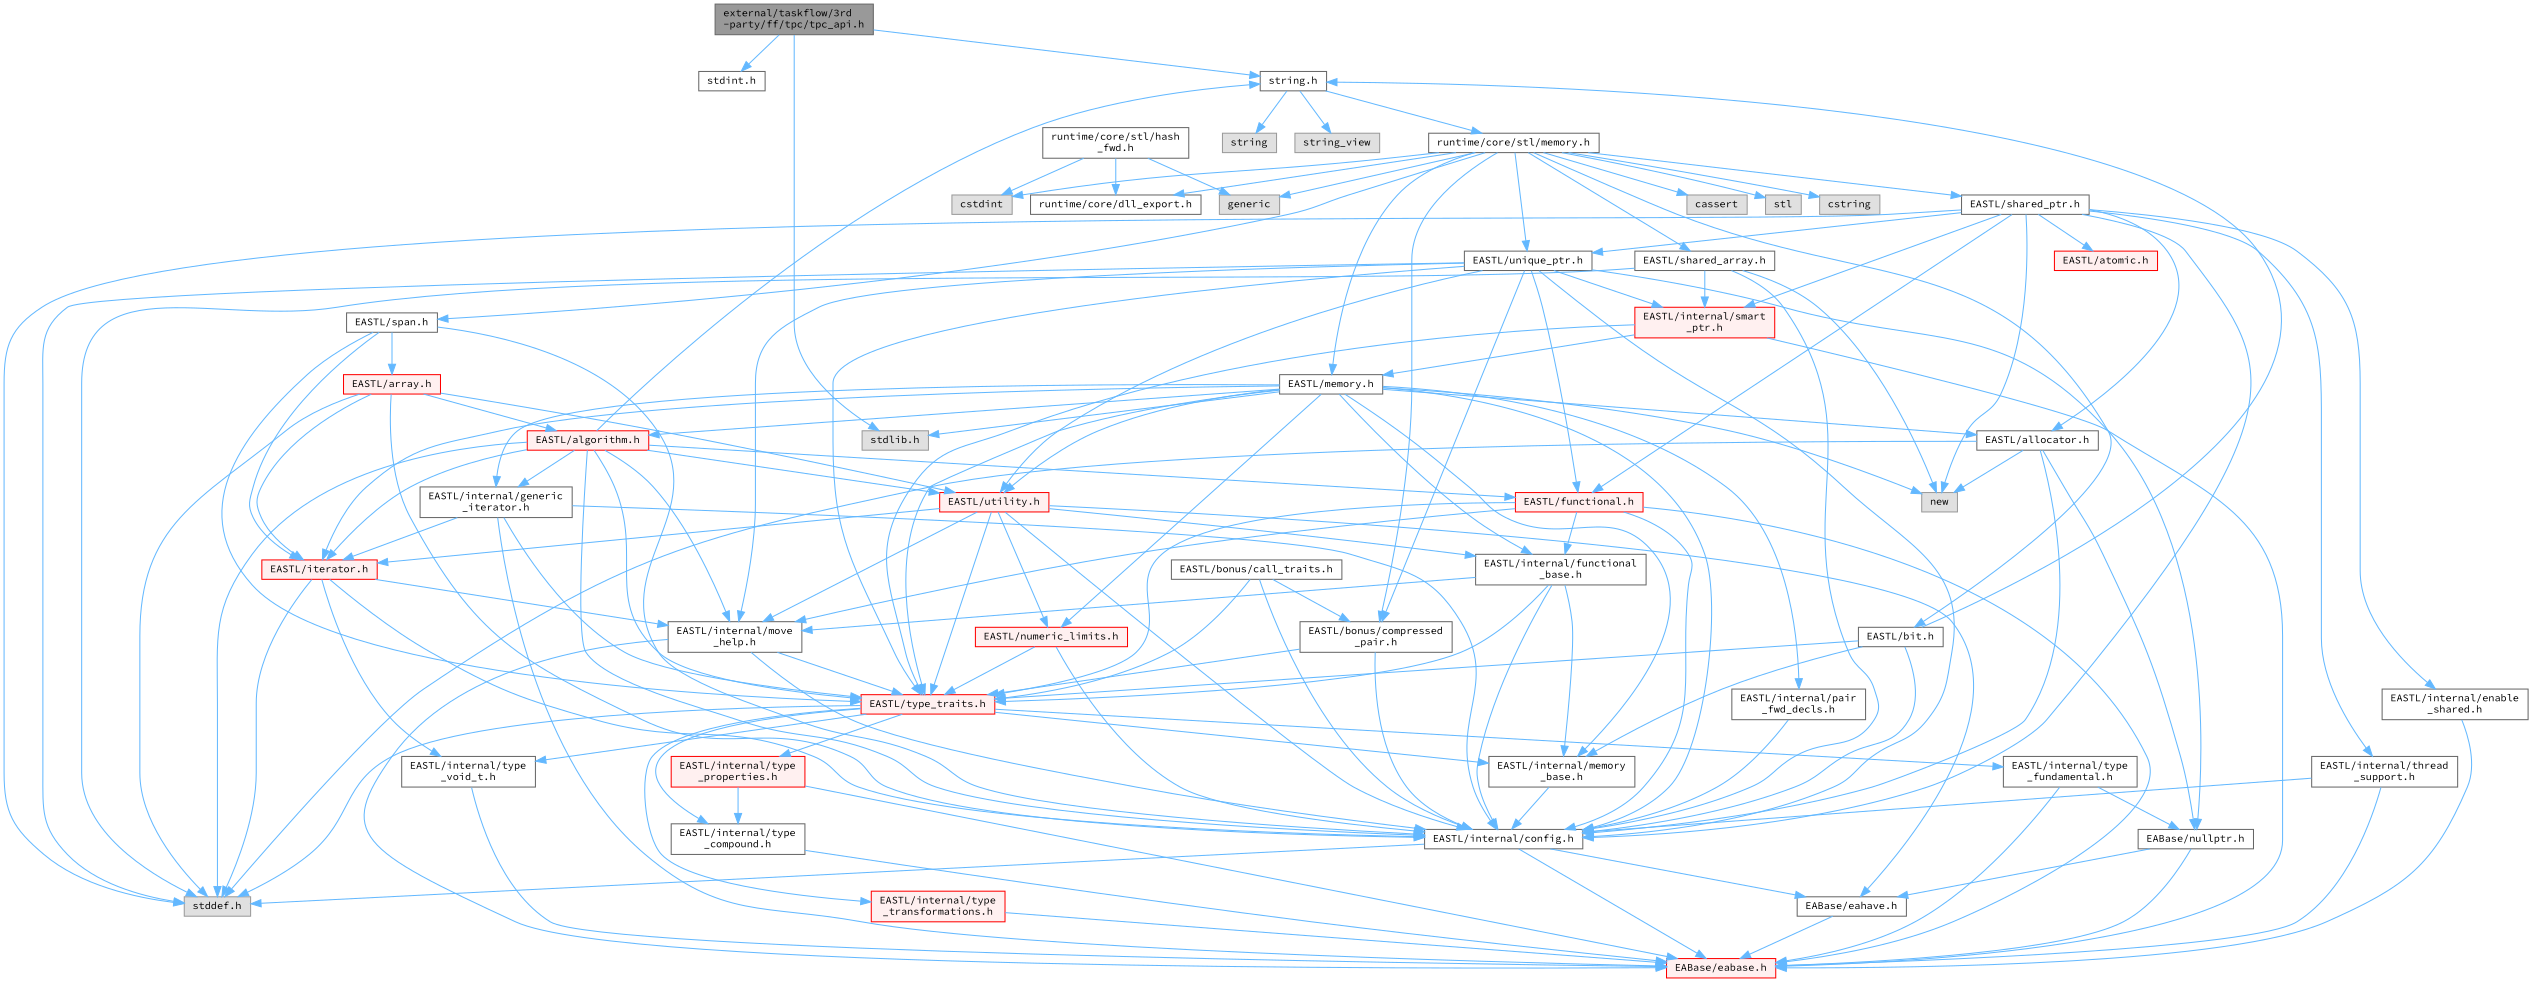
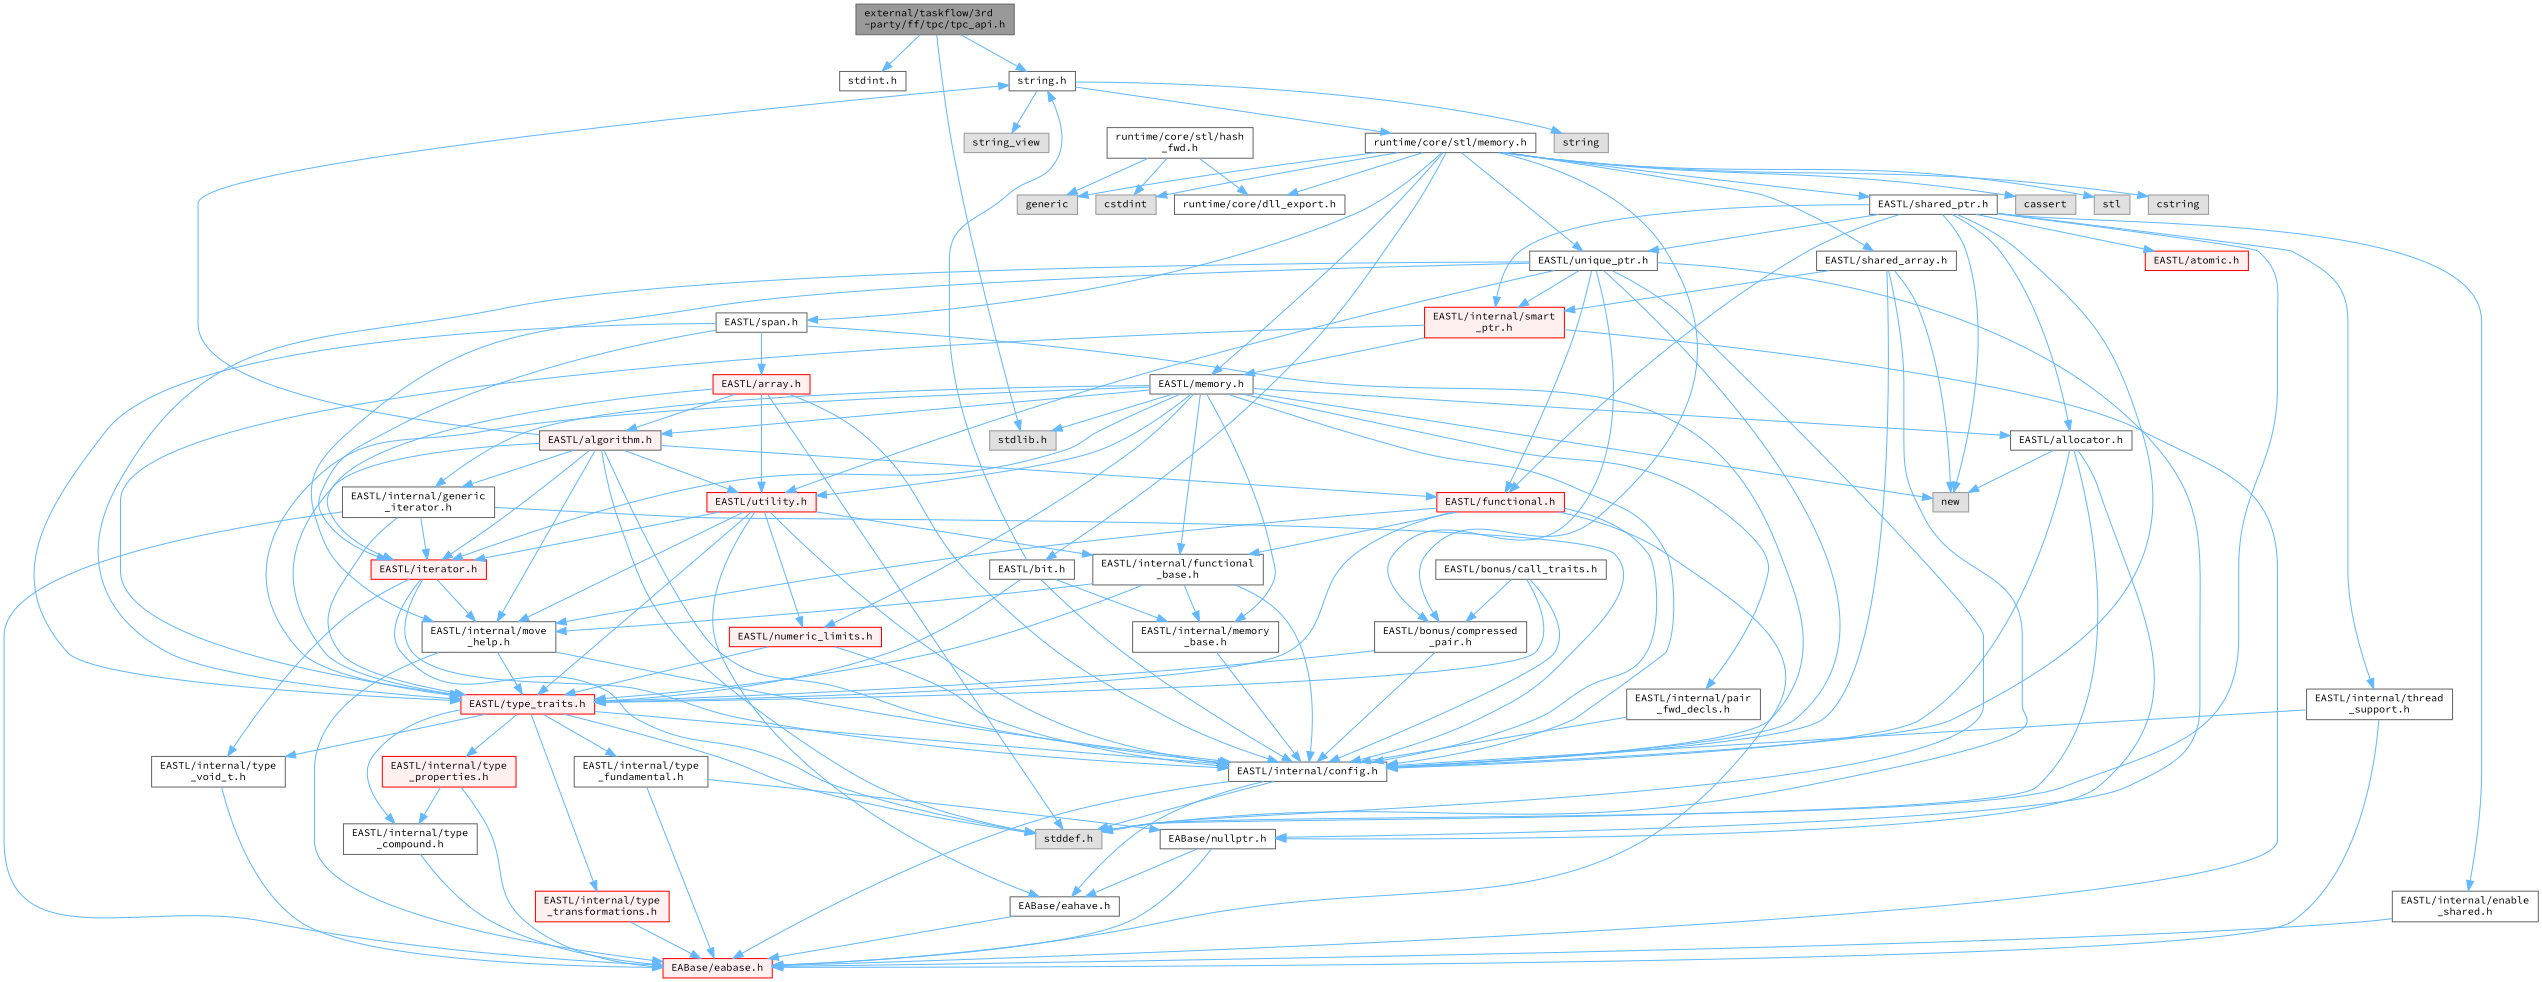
(588, 440) -> (600, 440)
(1236, 737) -> (969, 743)
